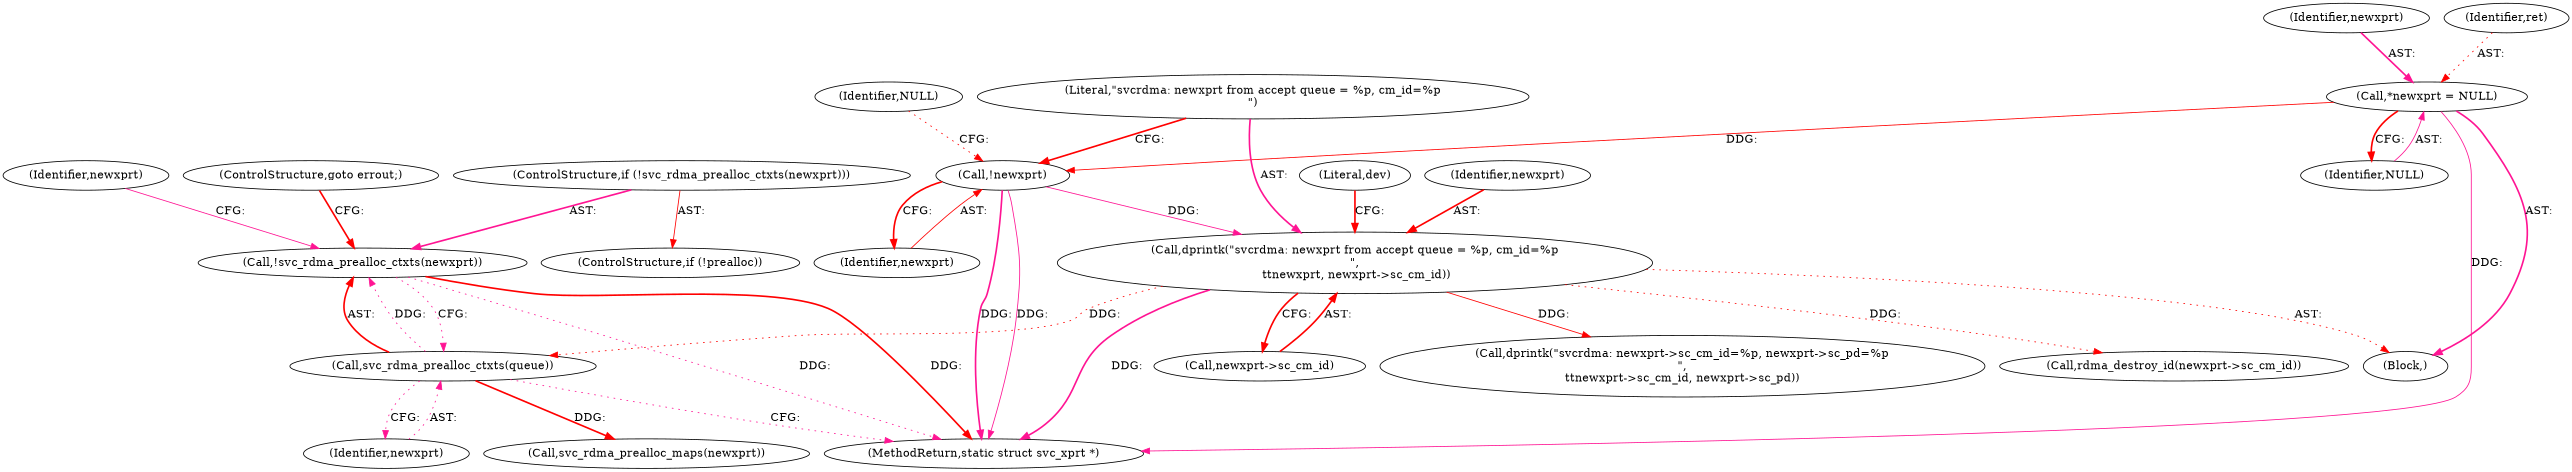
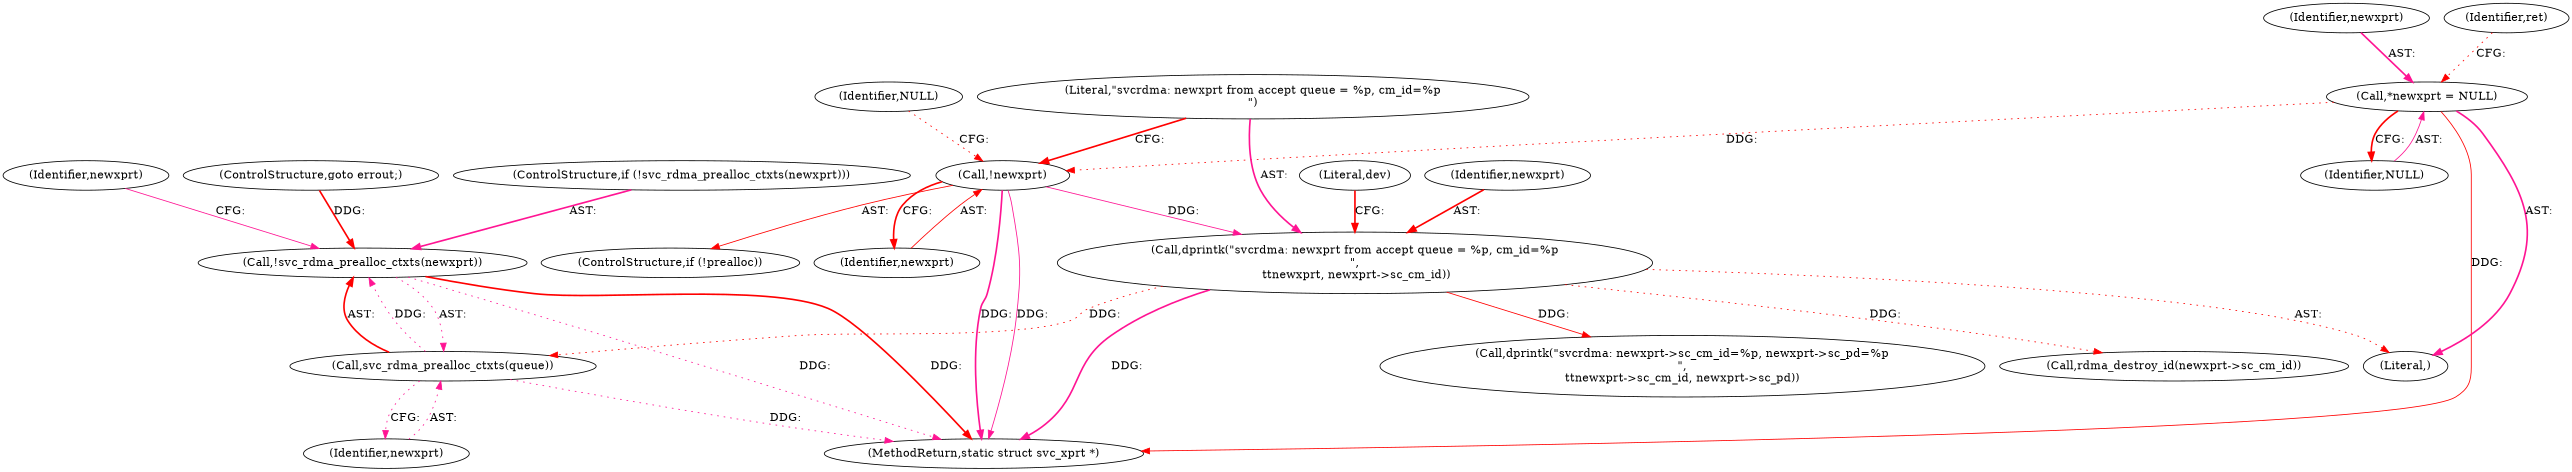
(2493, 54) -> (2493, 54)
(1704, 135) -> (1704, 135)
(352, 211) -> (352, 211)
(677, 215) -> (835, 212)
(455, 315) -> (455, 315)
(1260, 366) -> none
(2406, 366) -> (2406, 366)
(787, 418) -> (787, 418)
(1954, 434) -> (1954, 434)
(647, 454) -> none
